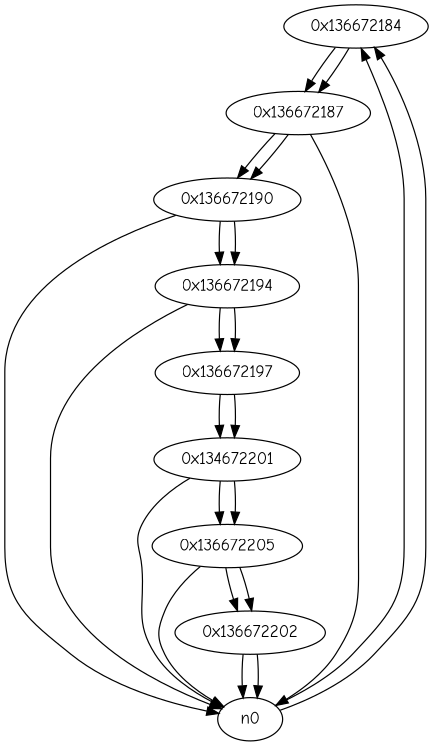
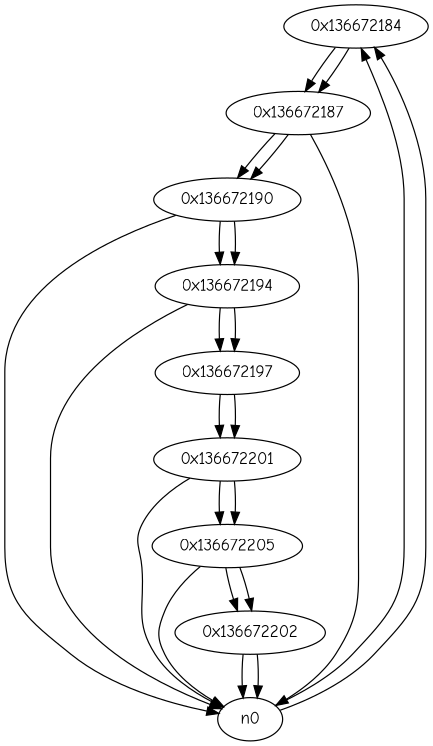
(227, 459) -> (227, 459)
